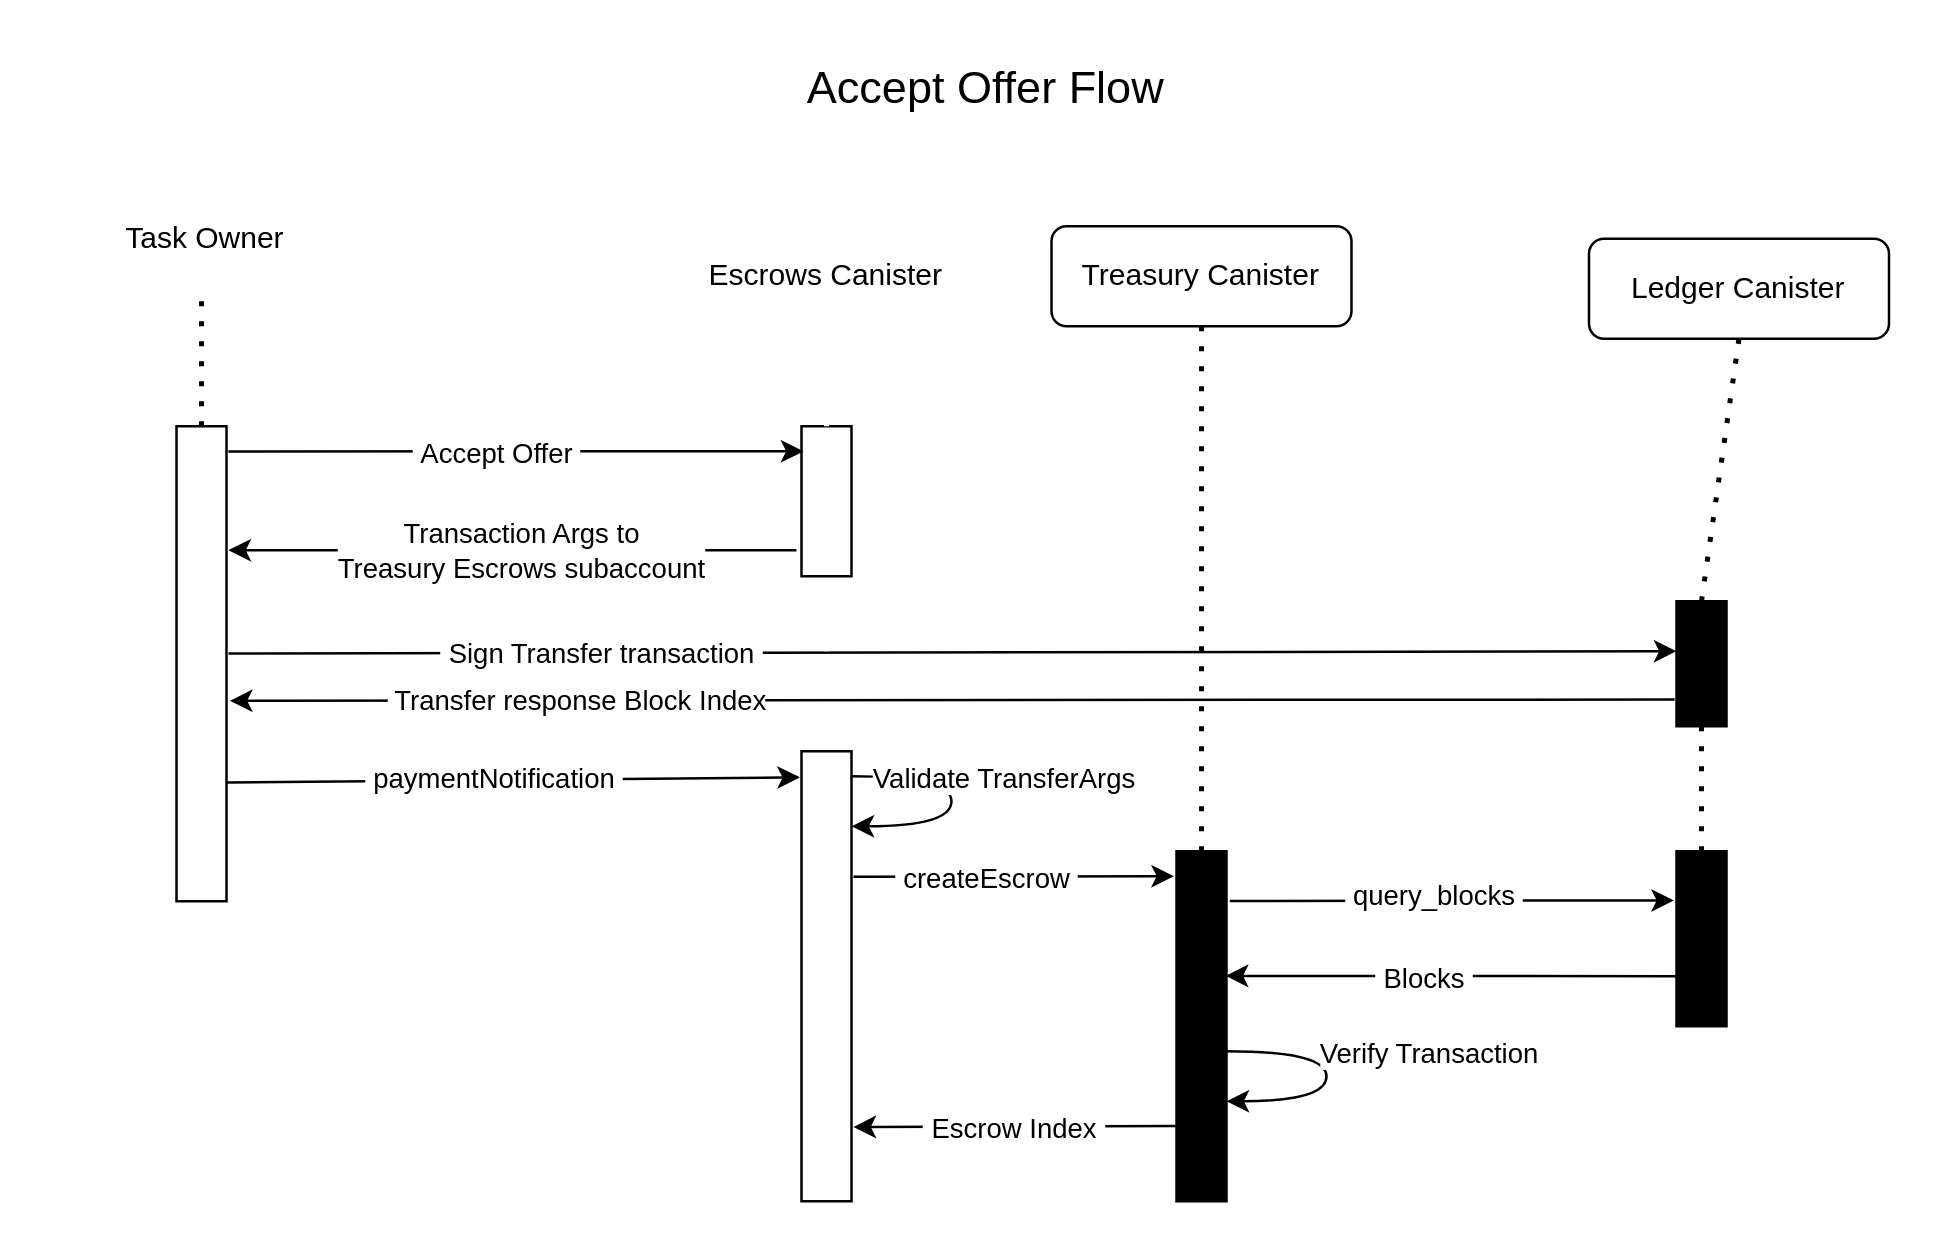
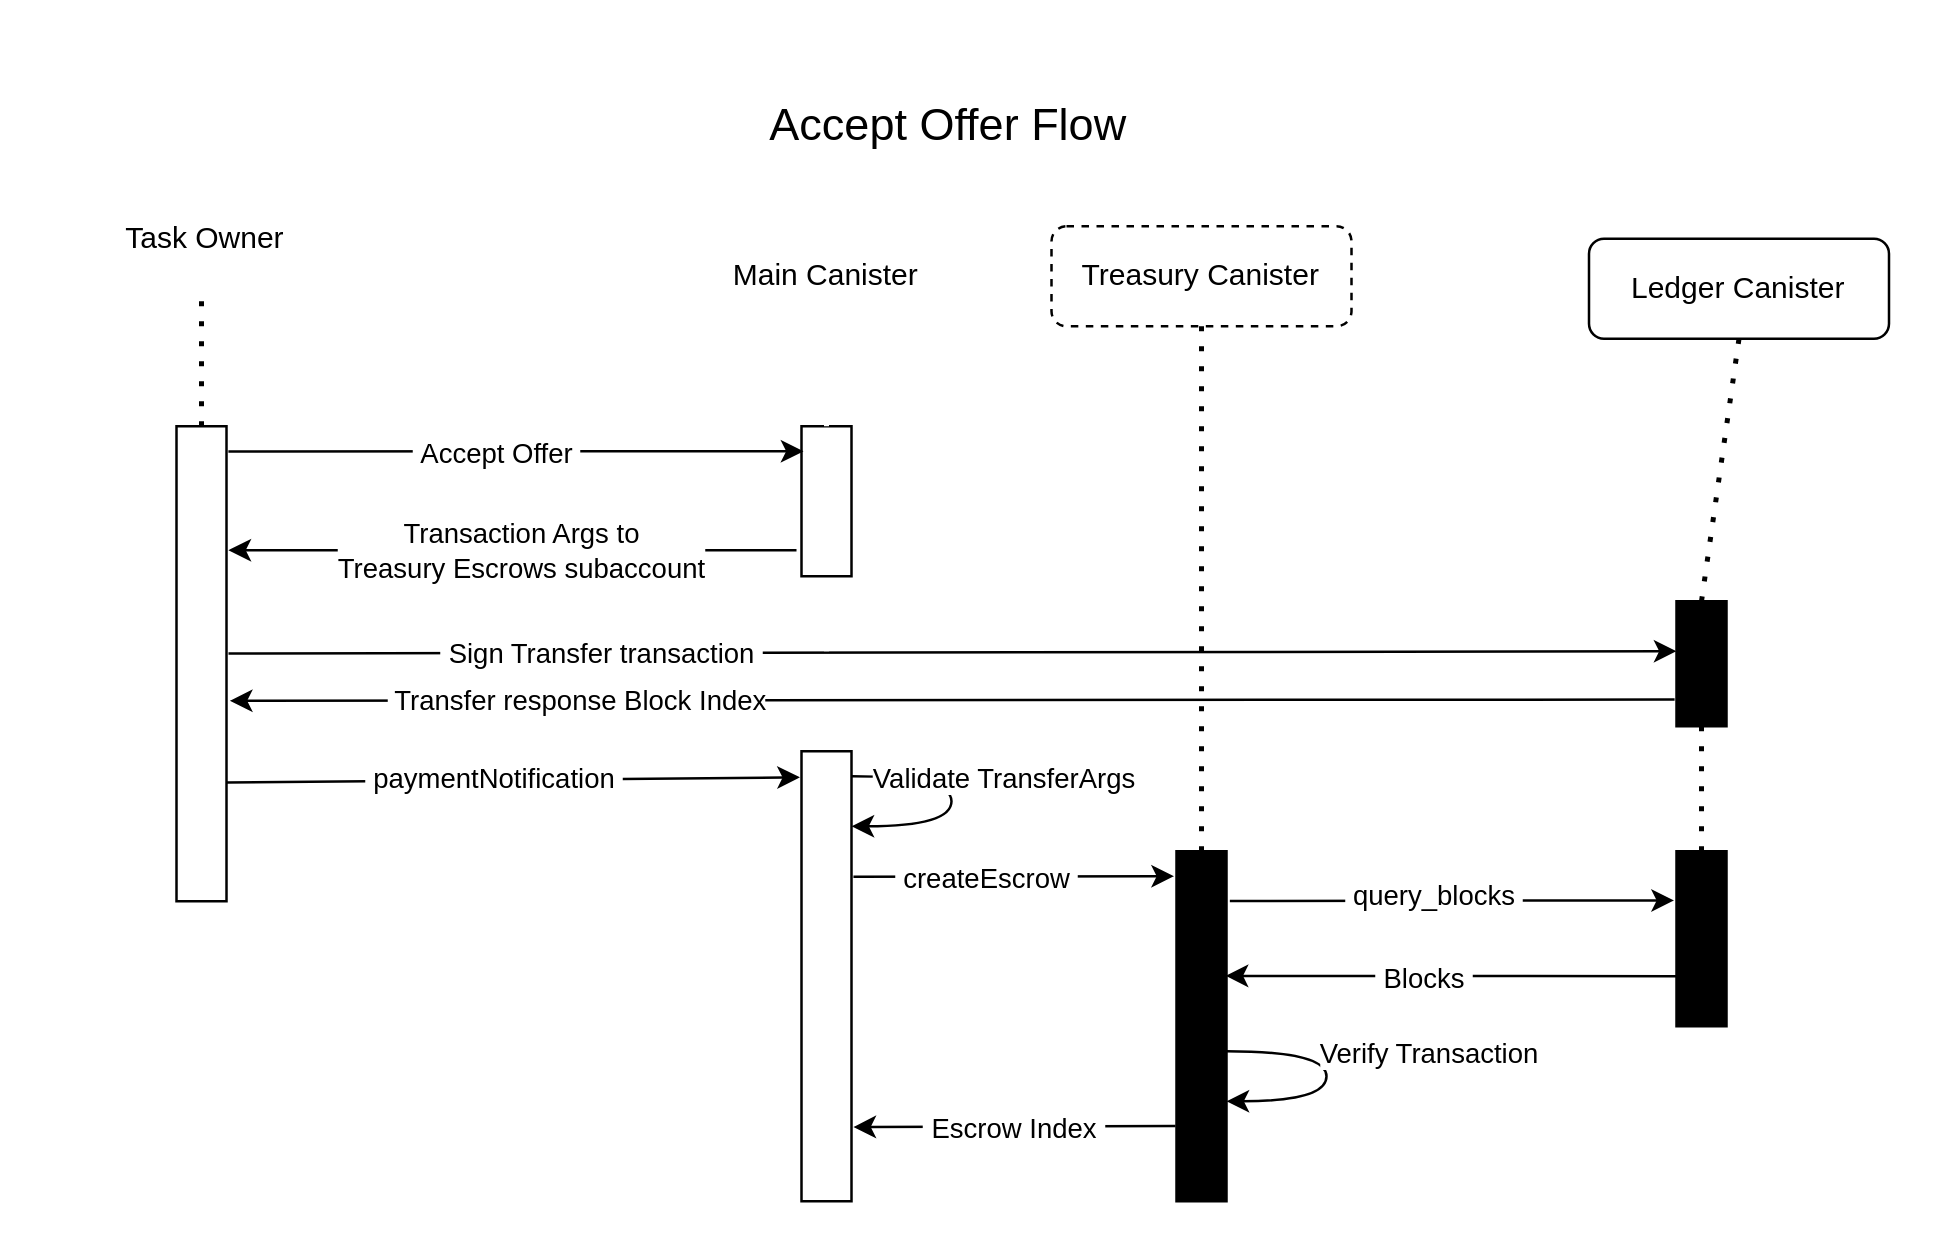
(986, 89) -> (949, 126)
(826, 276) -> (826, 276)
(1201, 276) -> (1201, 276)
